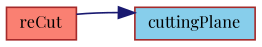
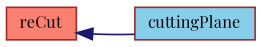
(97, 13) -> (114, 35)
